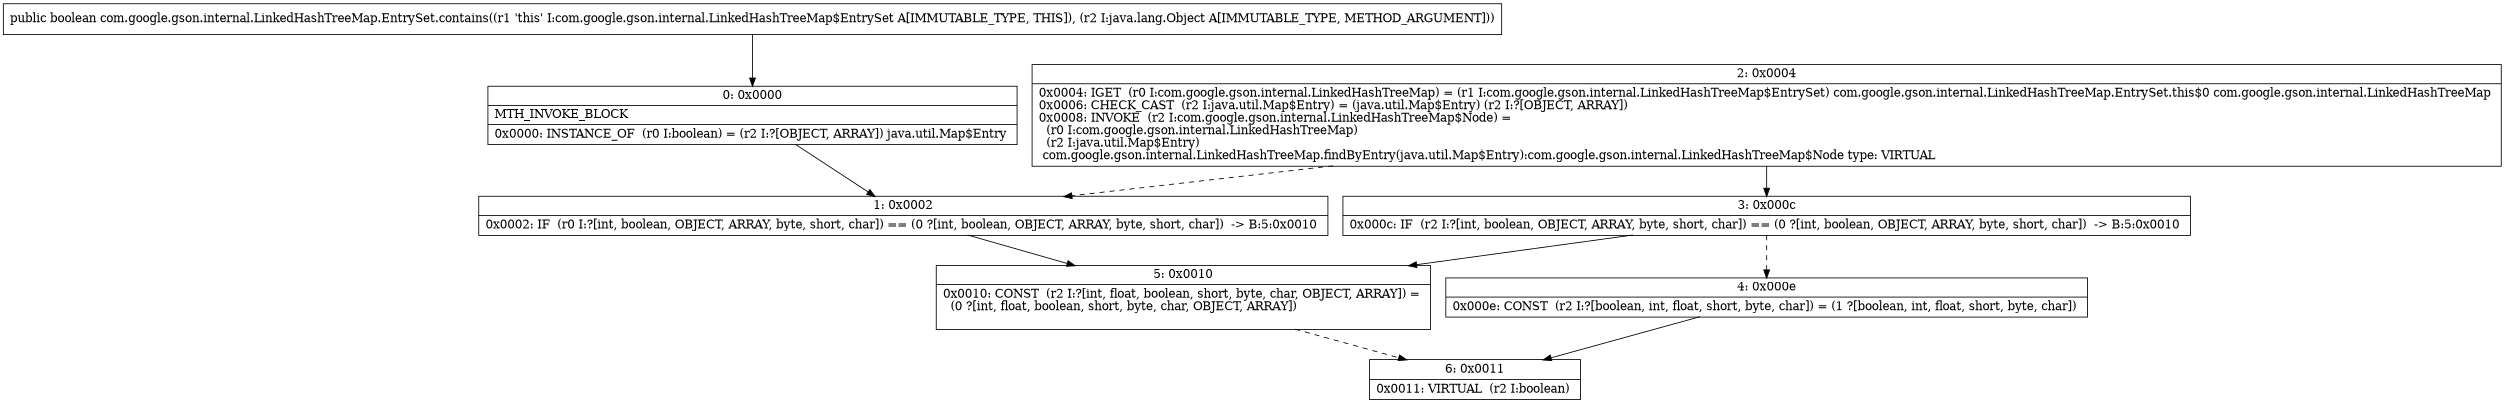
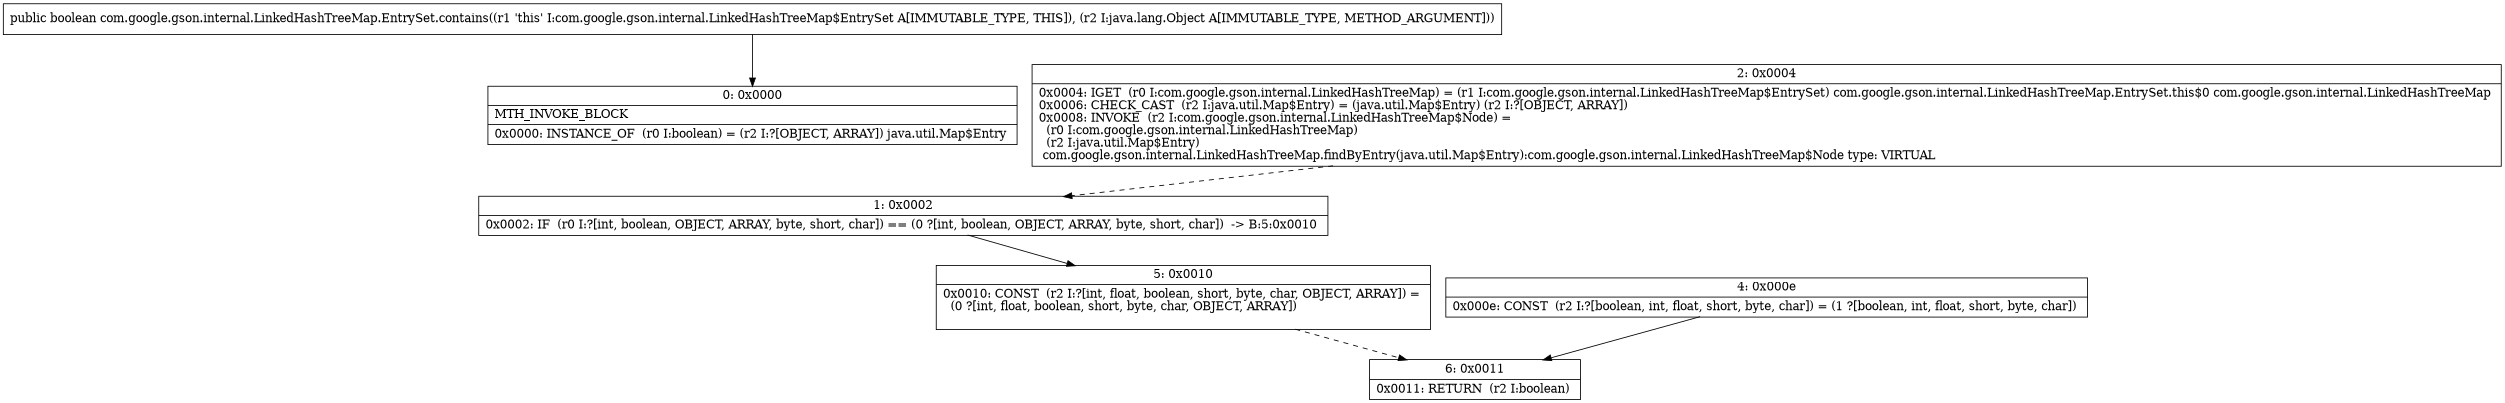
(832, 168) -> none
(1767, 216) -> none
(1475, 389) -> (1475, 389)
